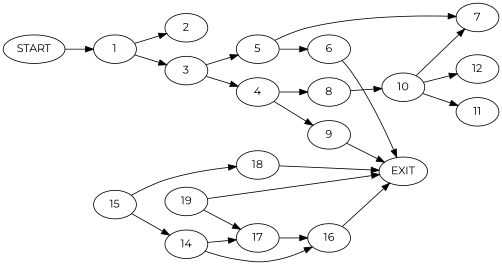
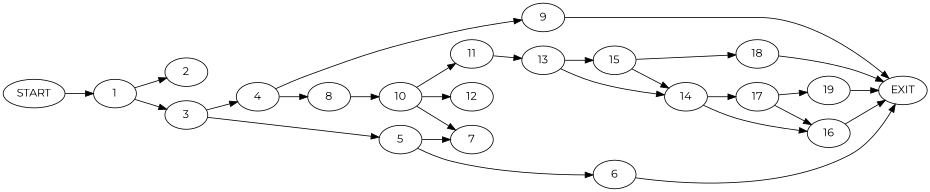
none -> (543, 60)
(219, 218) -> (789, 94)
